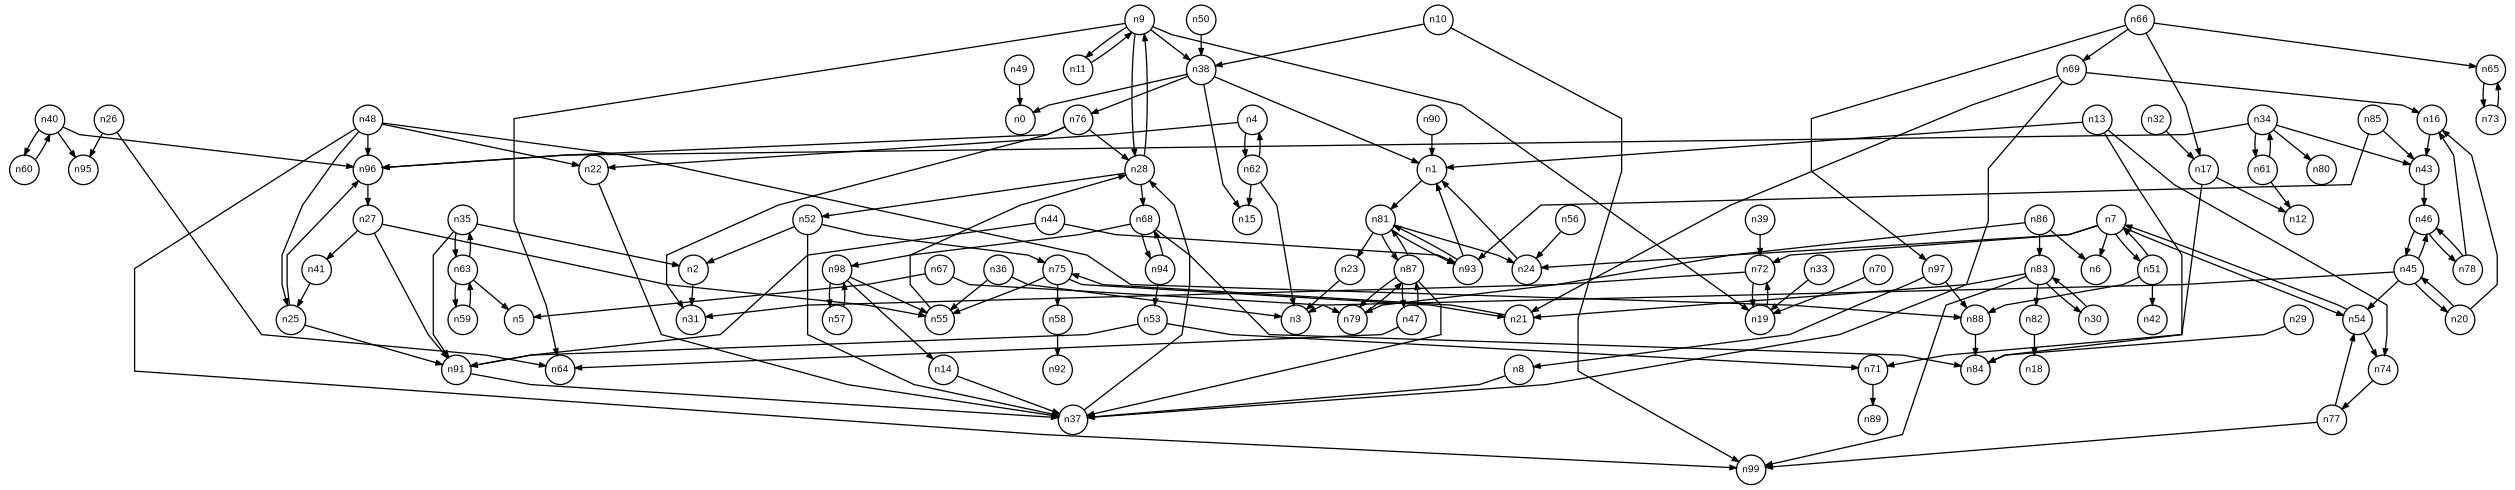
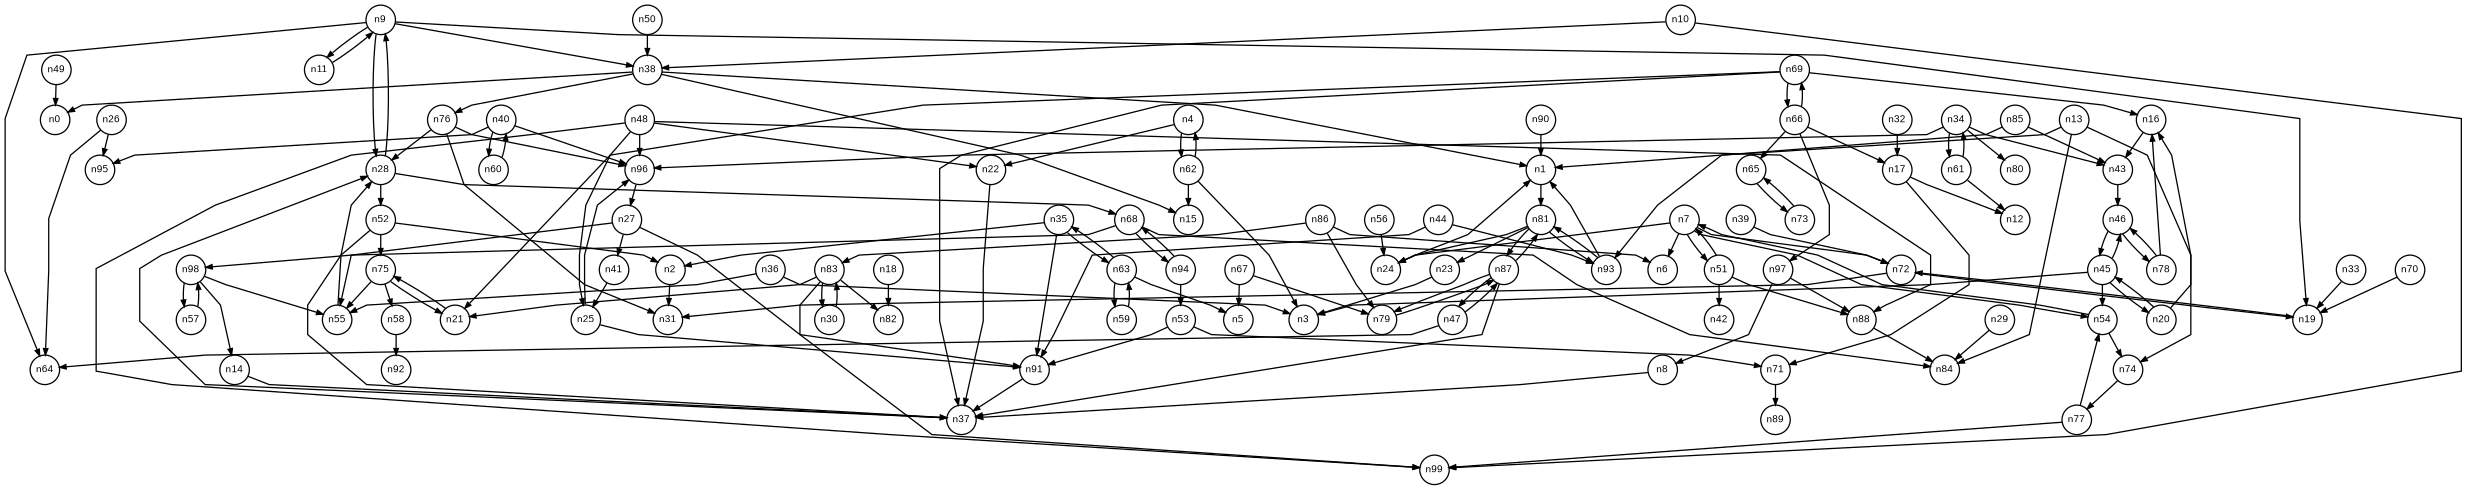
none -> (1787, 92)
(2034, 339) -> (888, 291)
